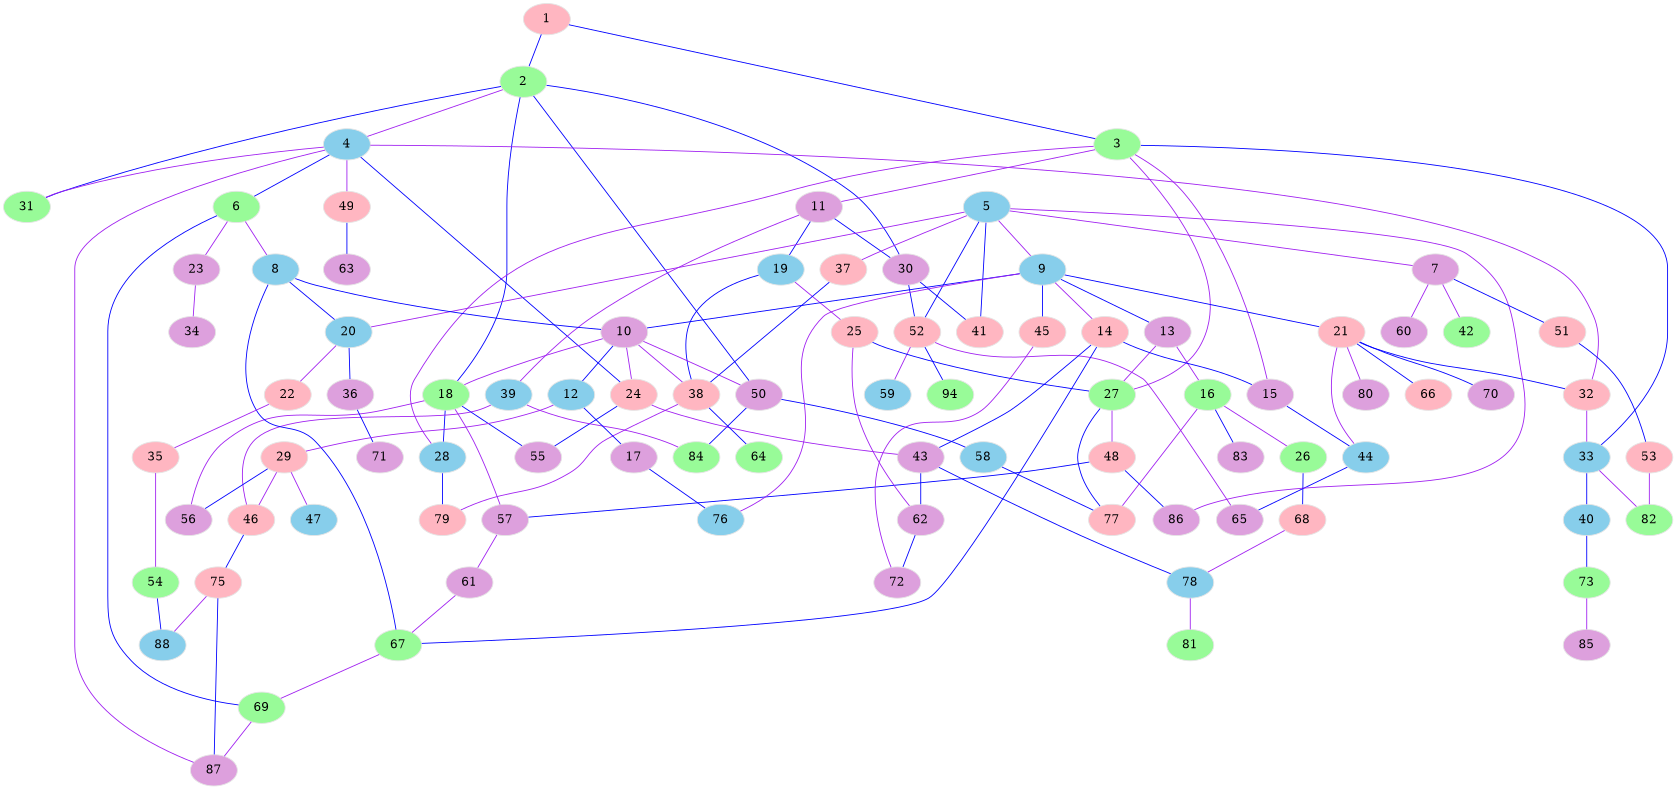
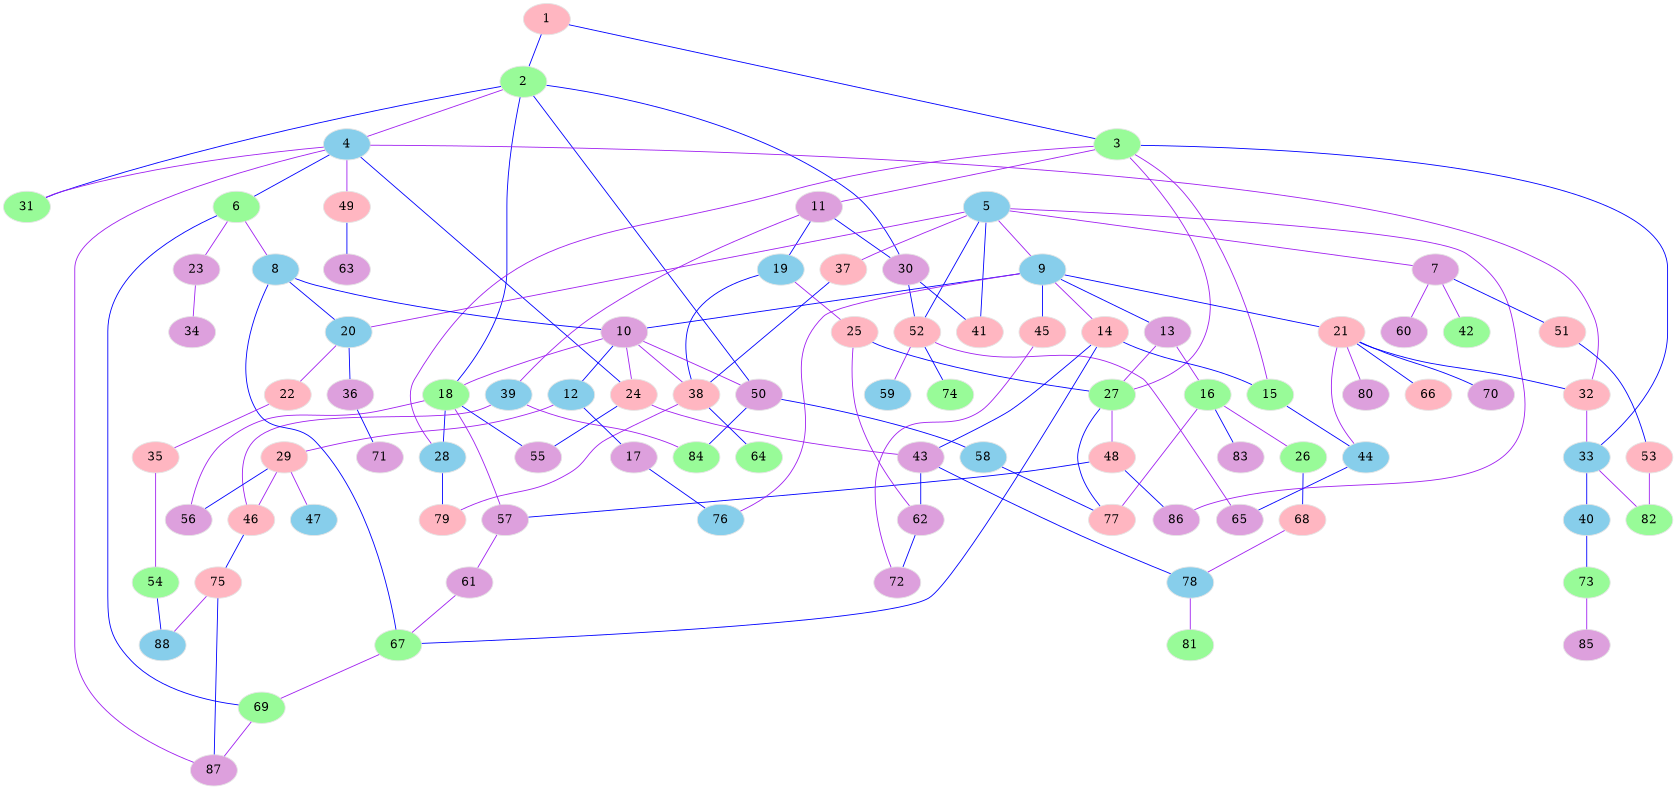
(950, 395) -> (950, 395)
(1270, 395) -> (1270, 395)
